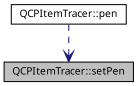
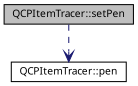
(69, 38) -> (69, 38)
